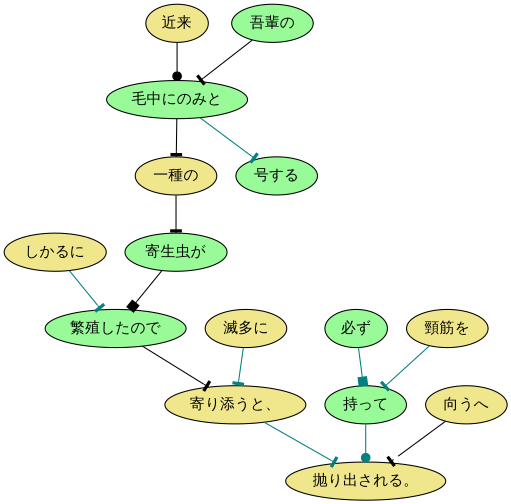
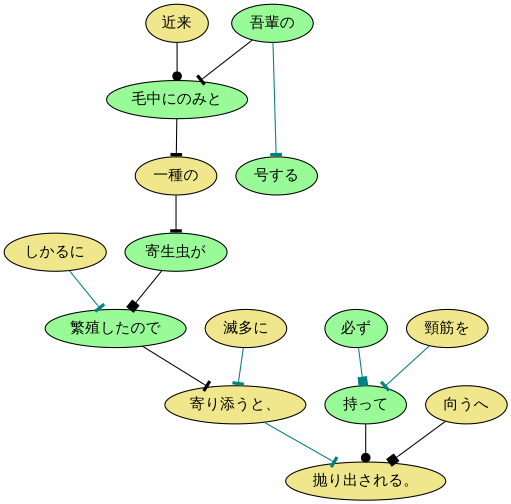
(226, 137) -> (274, 97)
(366, 439) -> (366, 439)
(422, 439) -> (422, 439)
